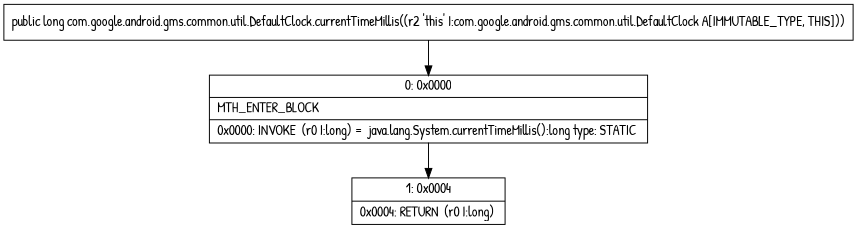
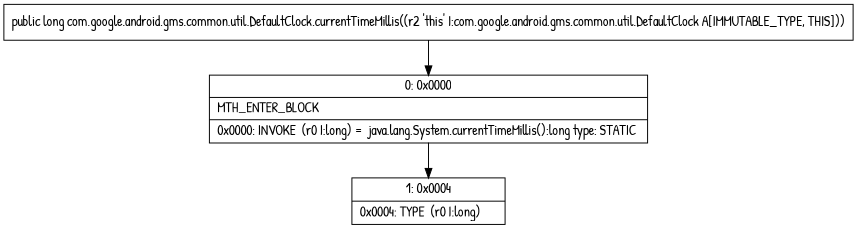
(428, 212) -> (422, 212)
